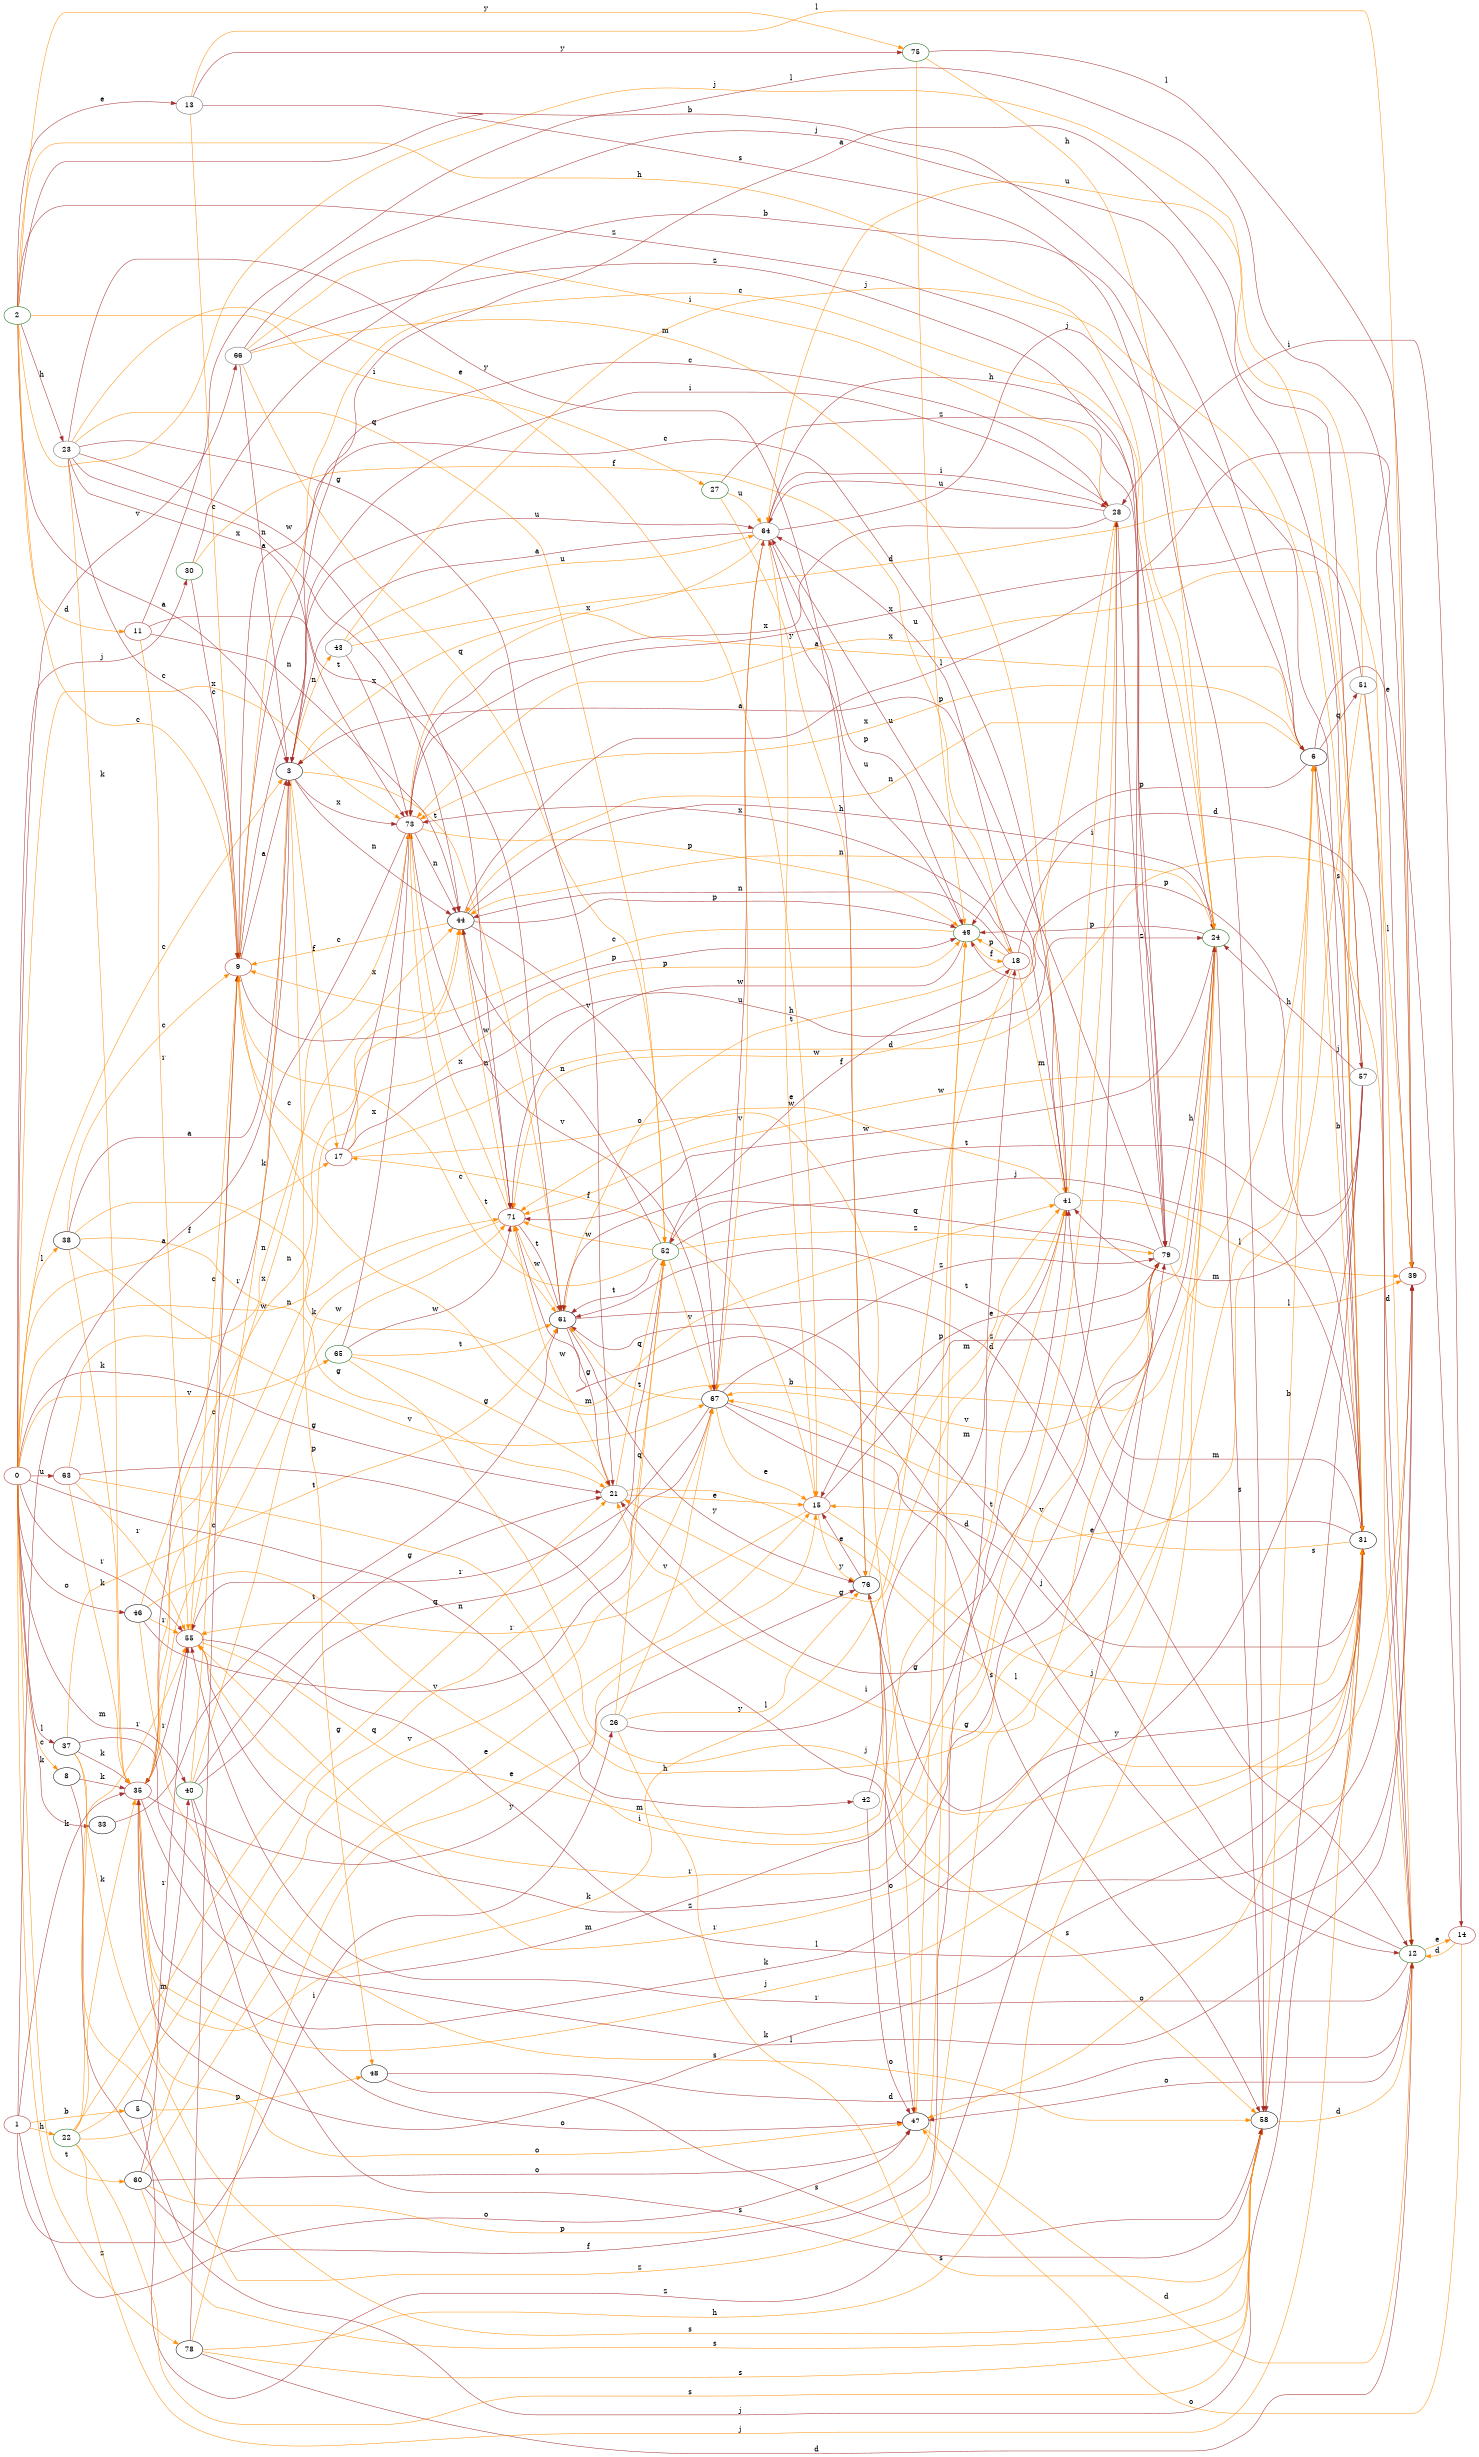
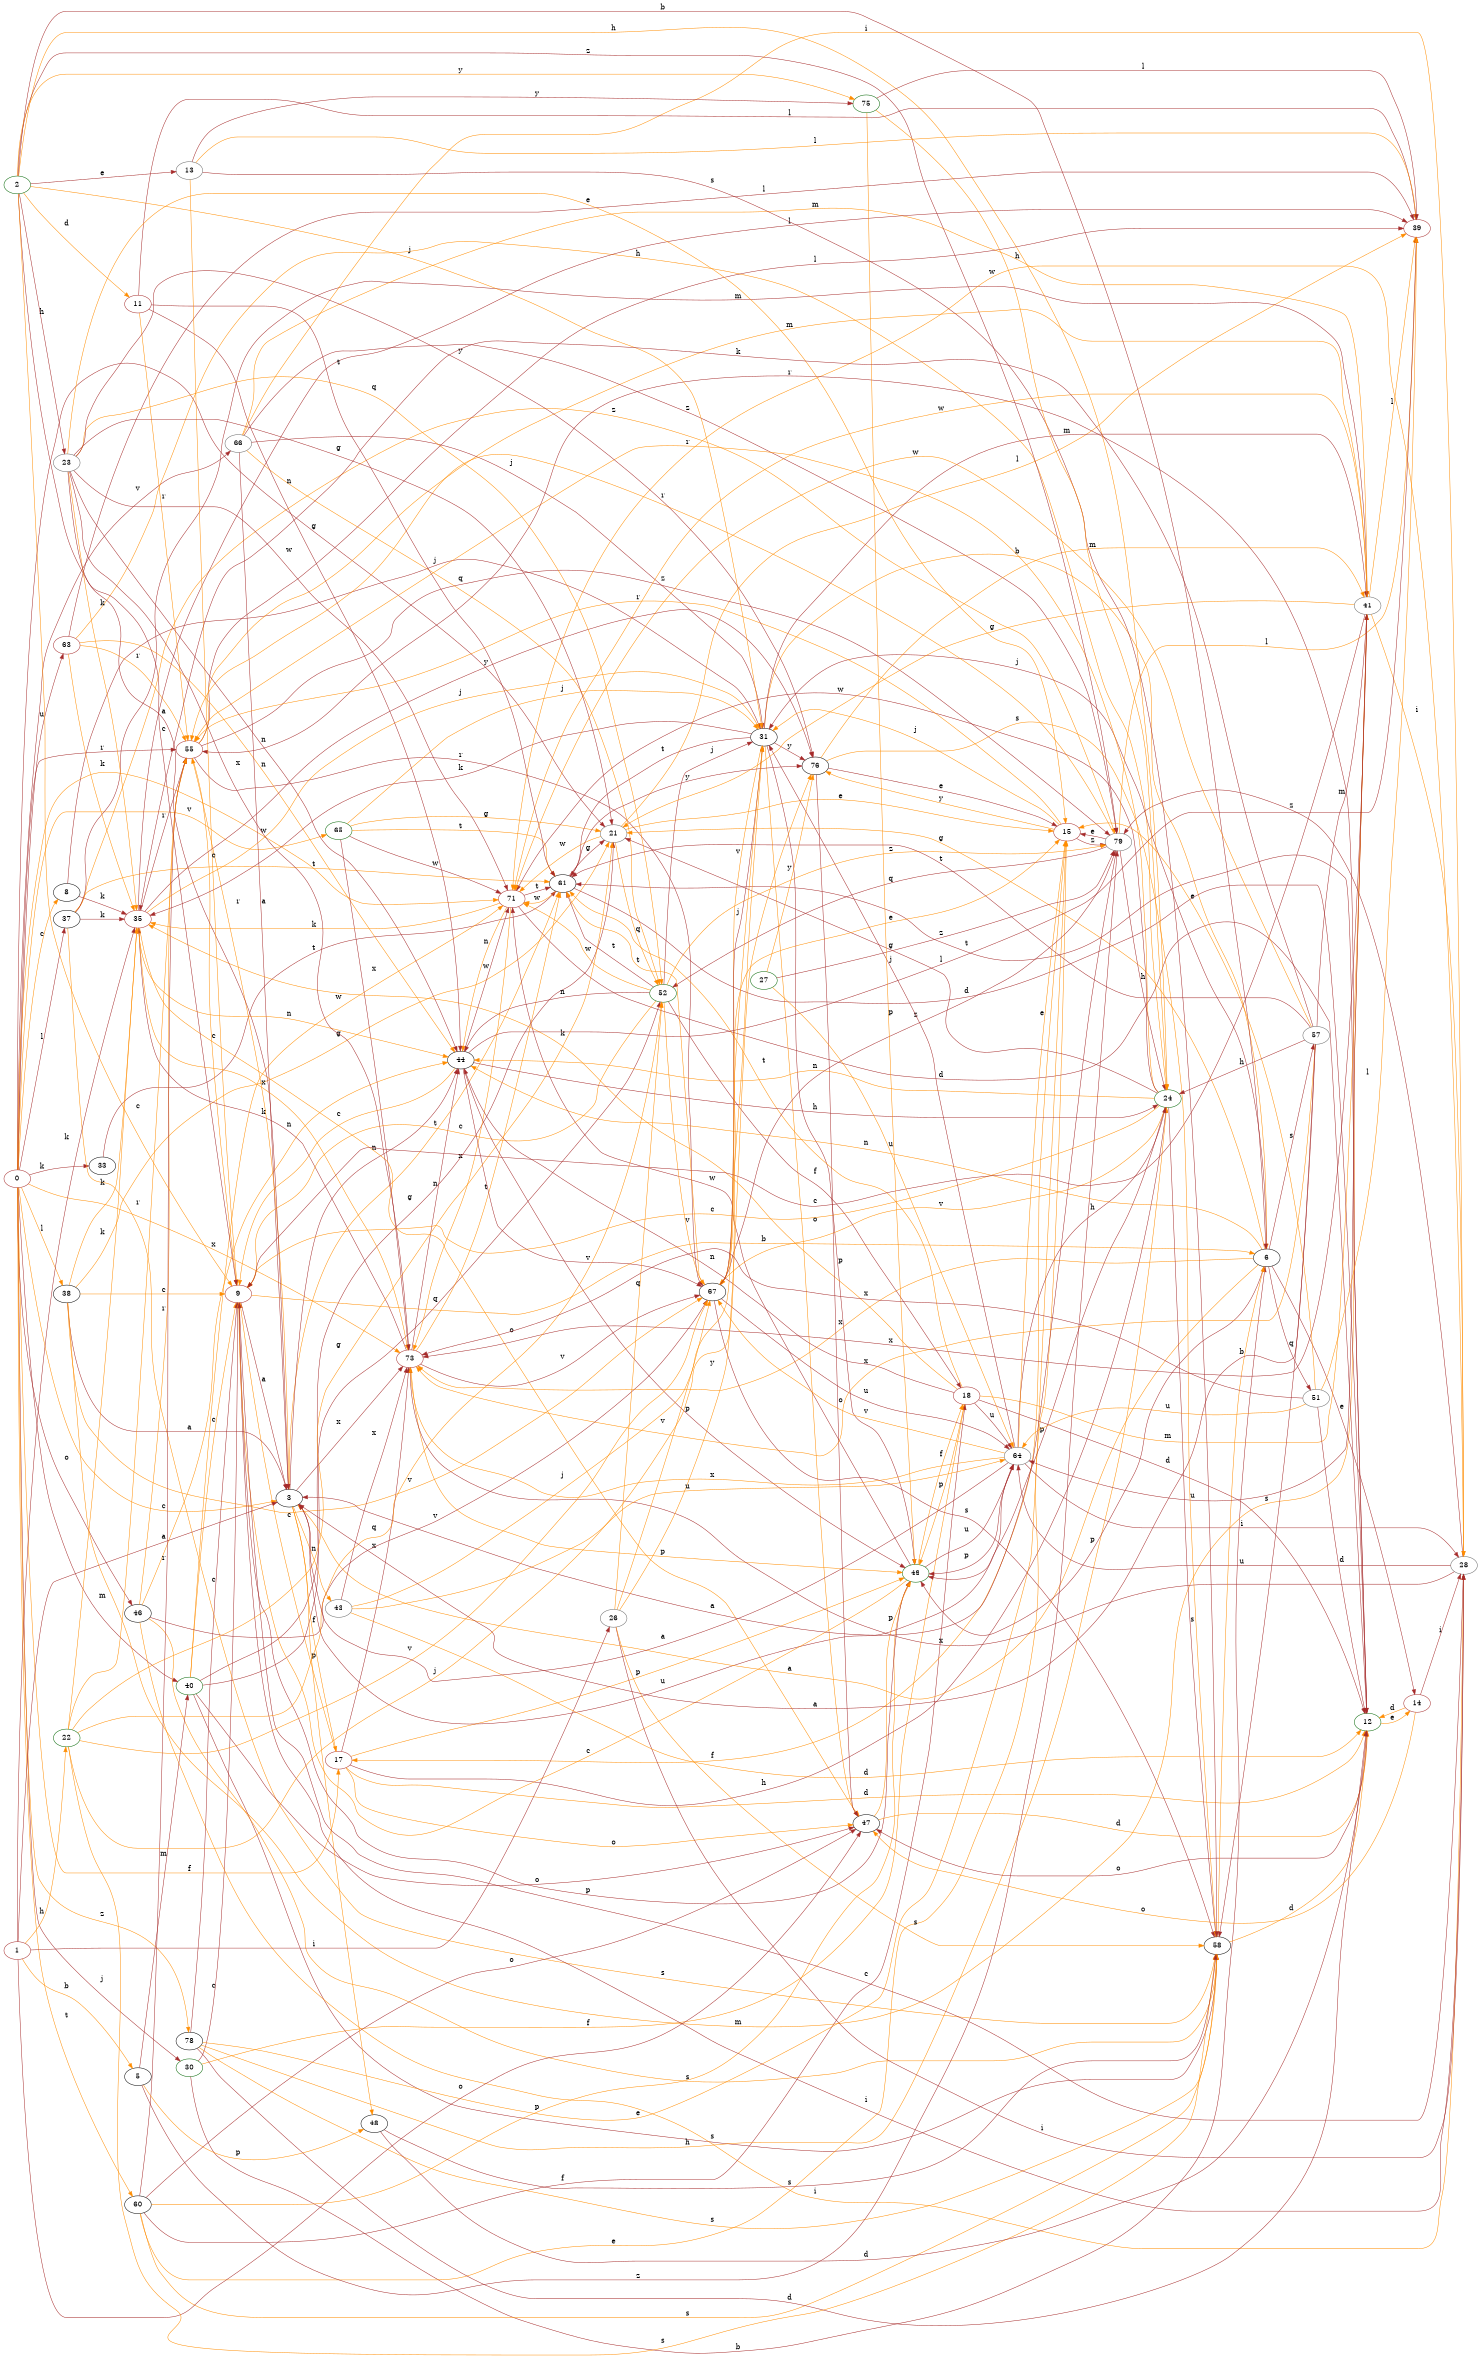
(349, 371) -> none
(472, 1576) -> (595, 800)
(866, 1800) -> none
